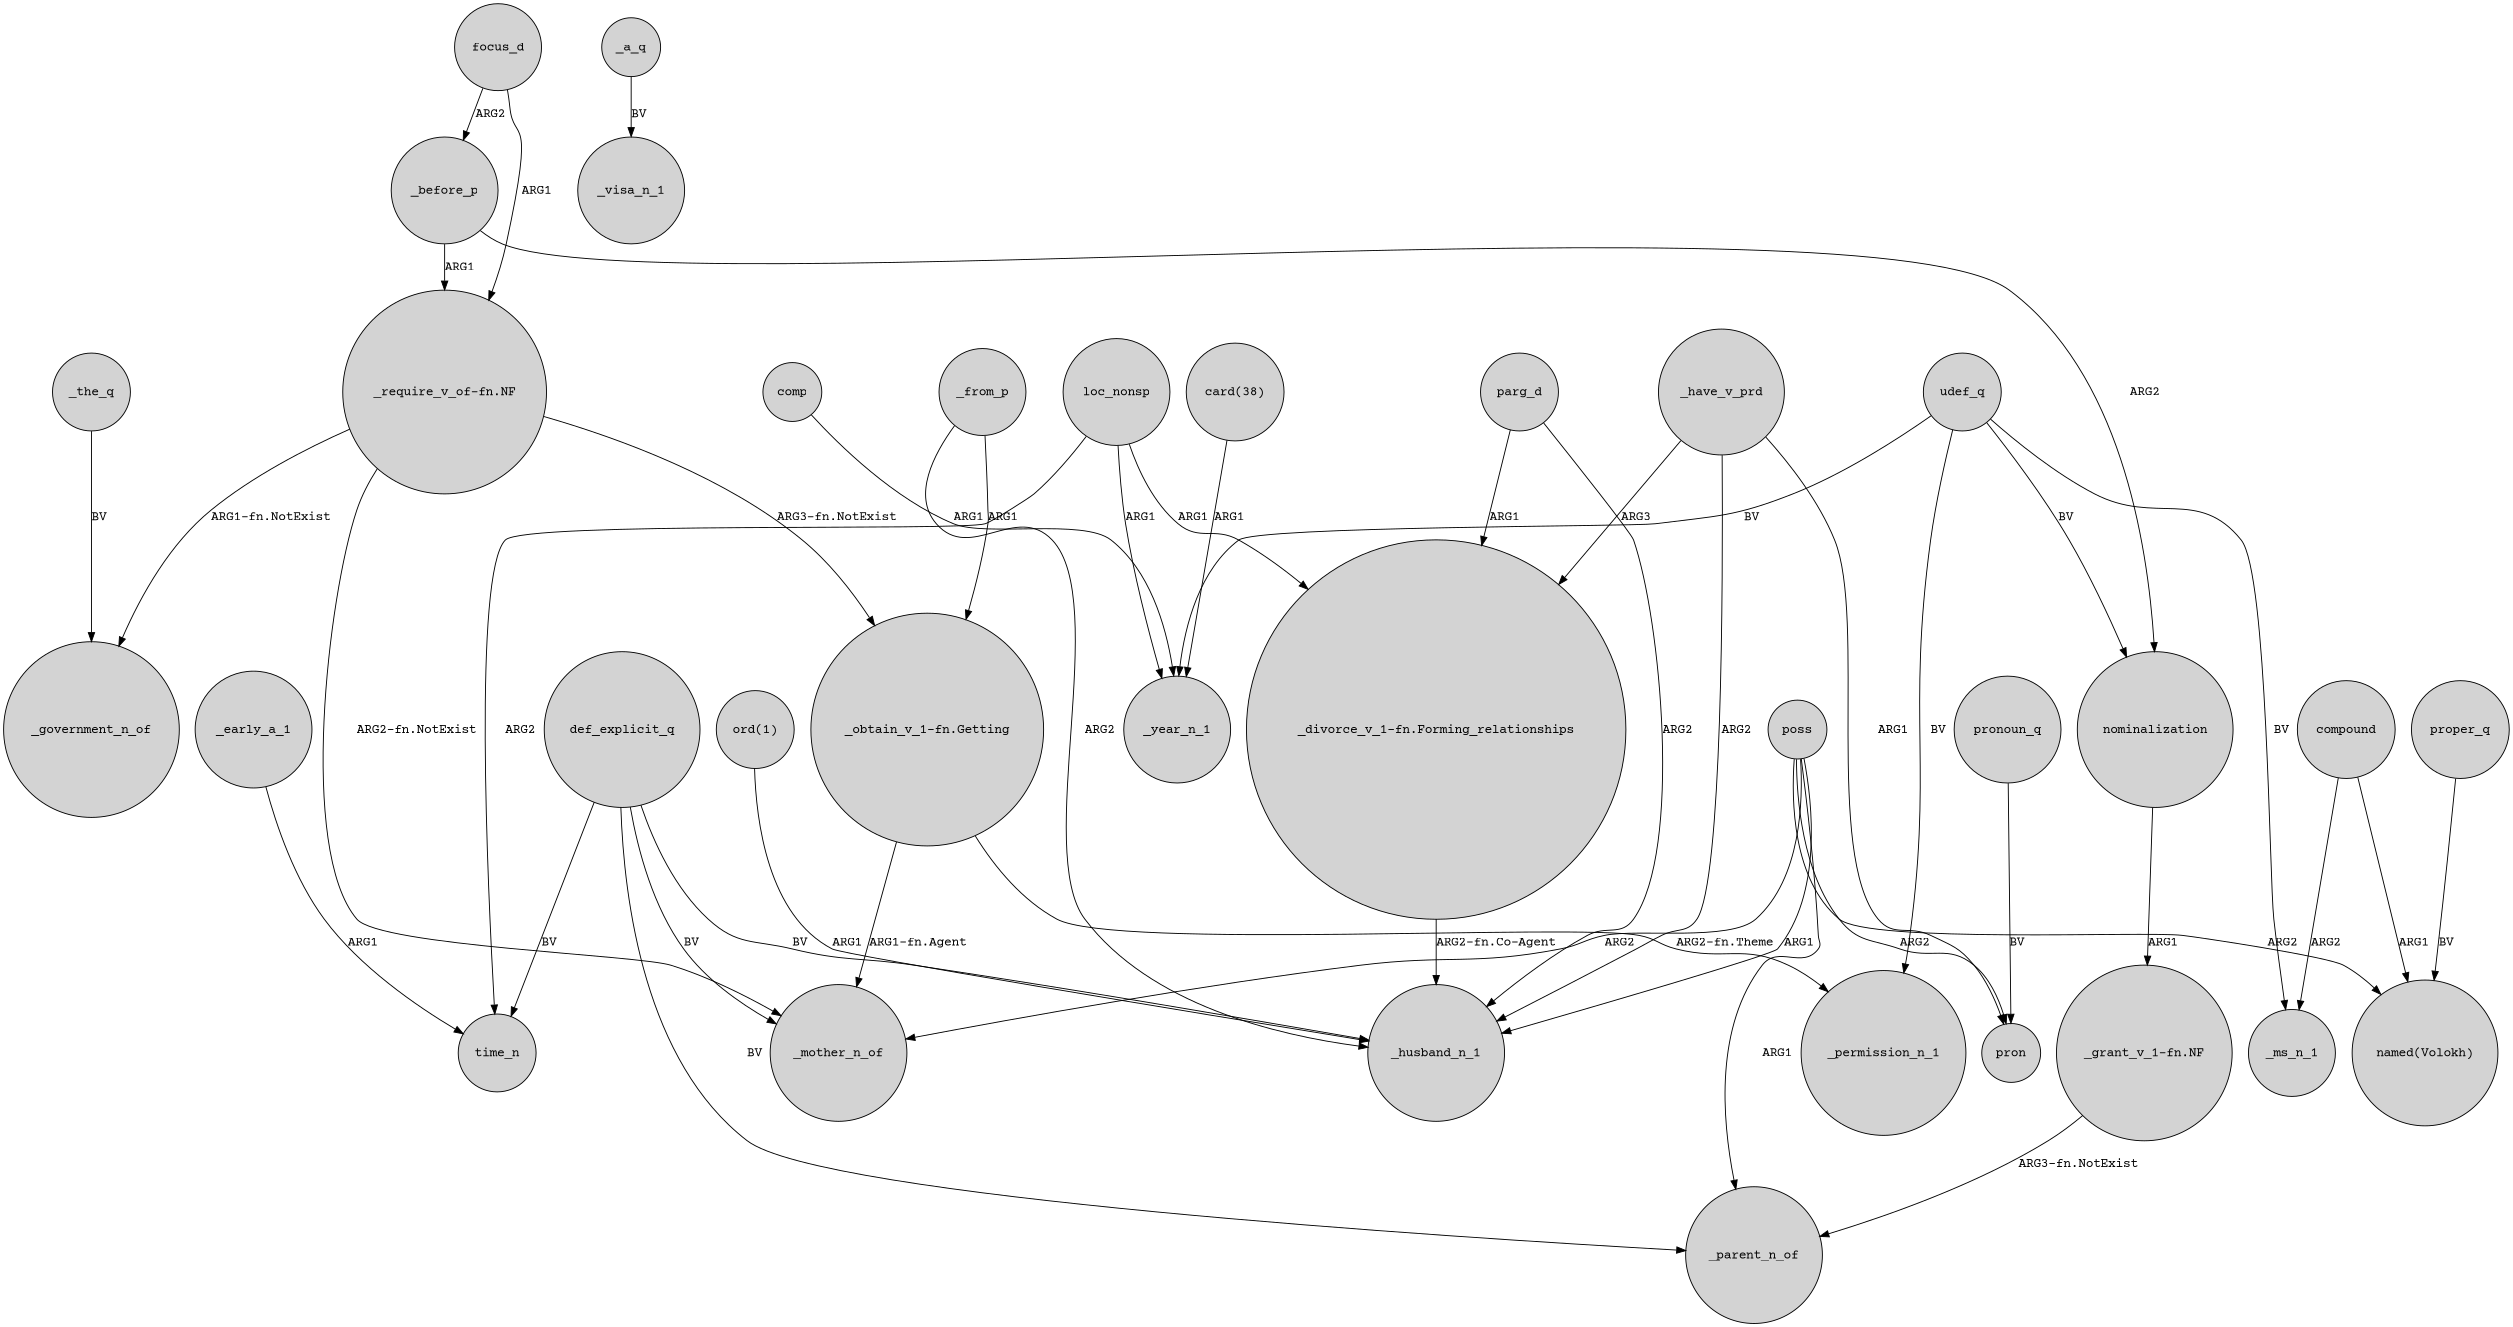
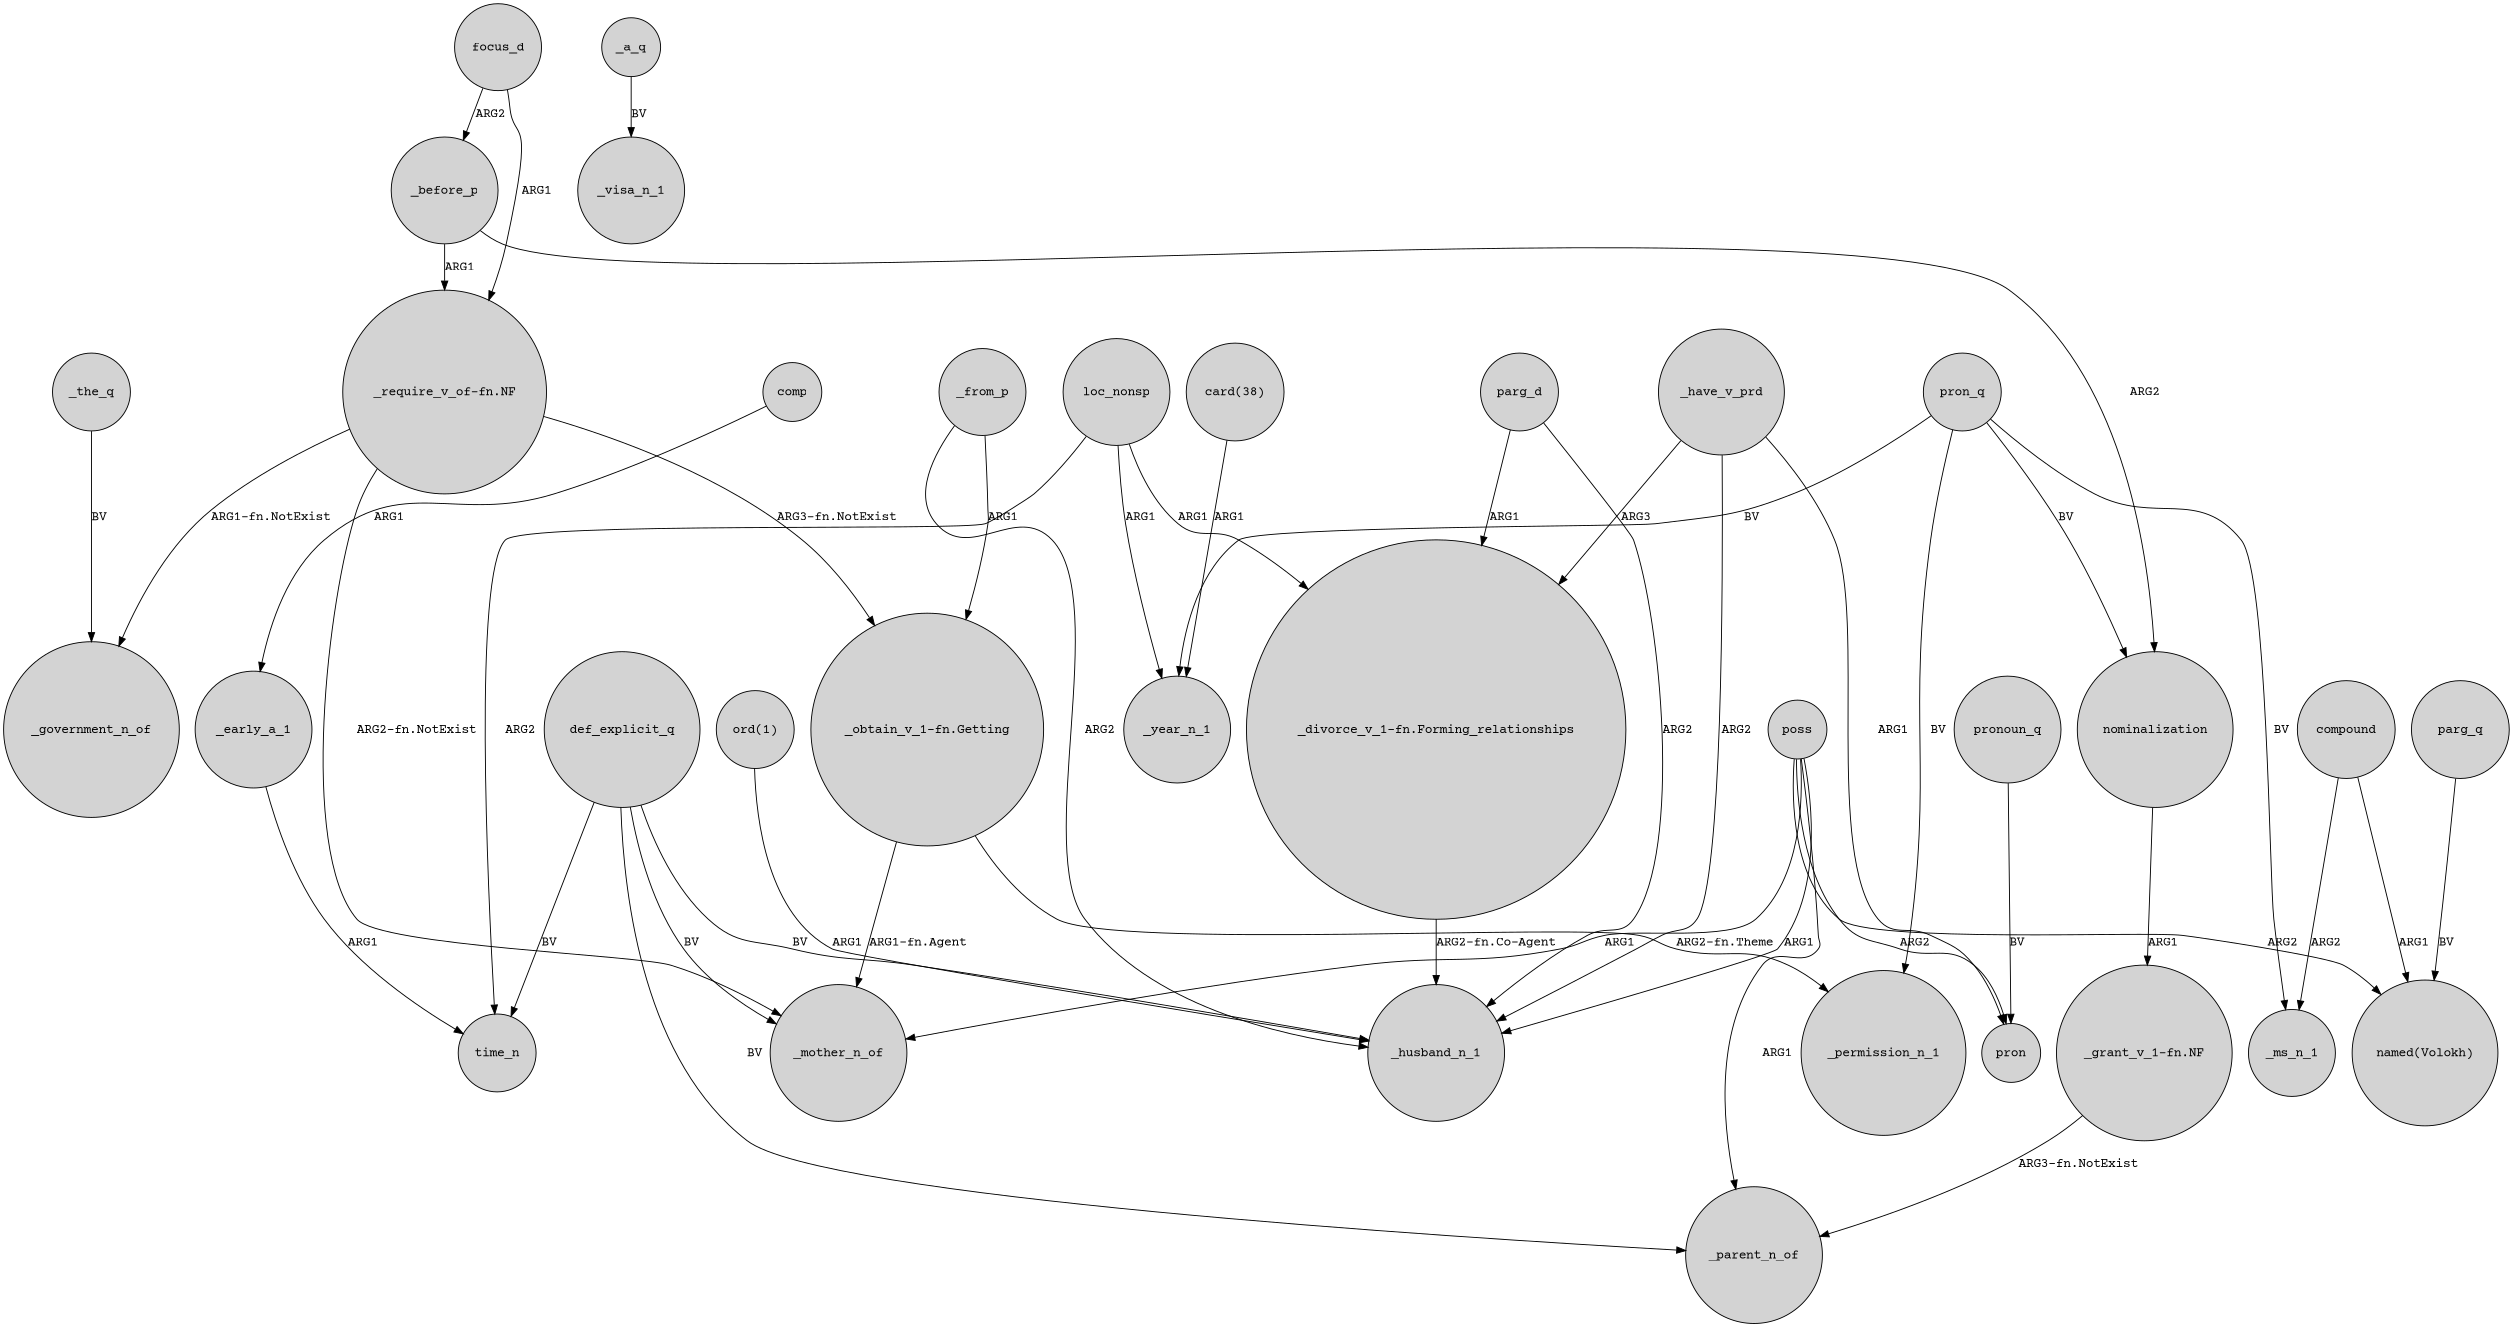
(1962, 392) -> (1962, 392)
(1051, 529) -> (480, 504)
(2460, 730) -> (2460, 730)
(1620, 942) -> (1620, 942)
